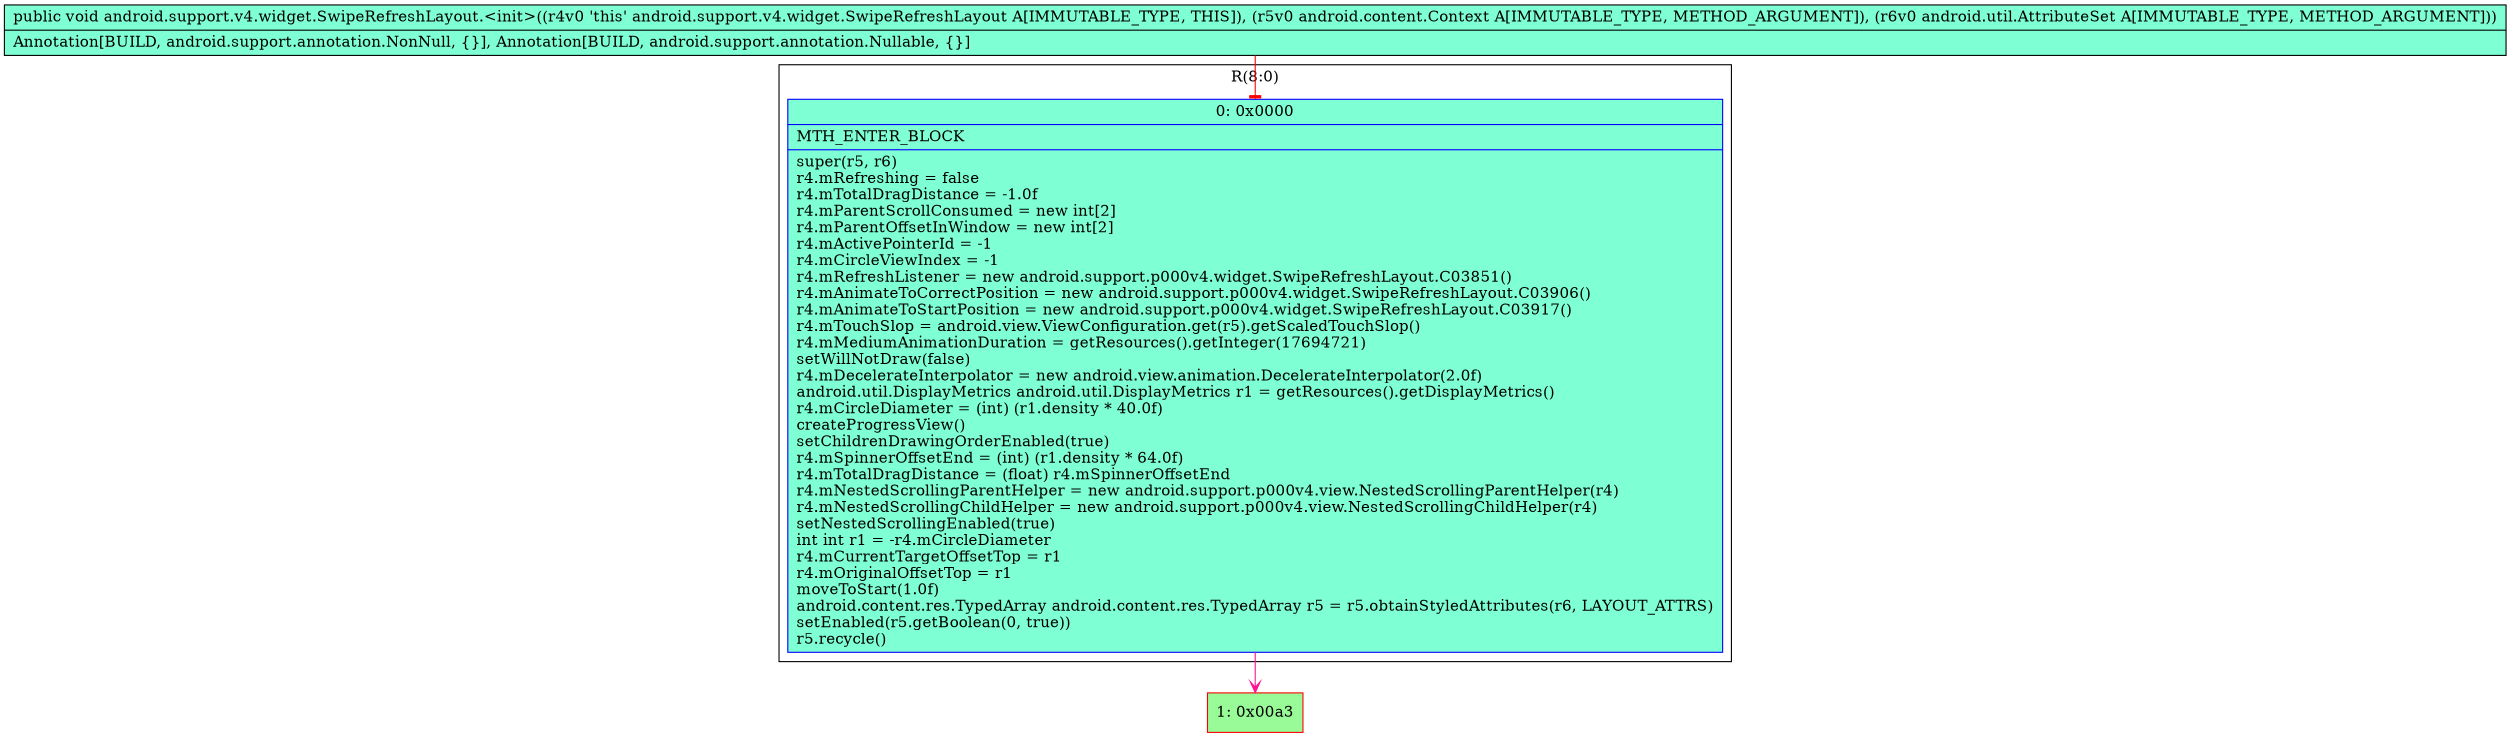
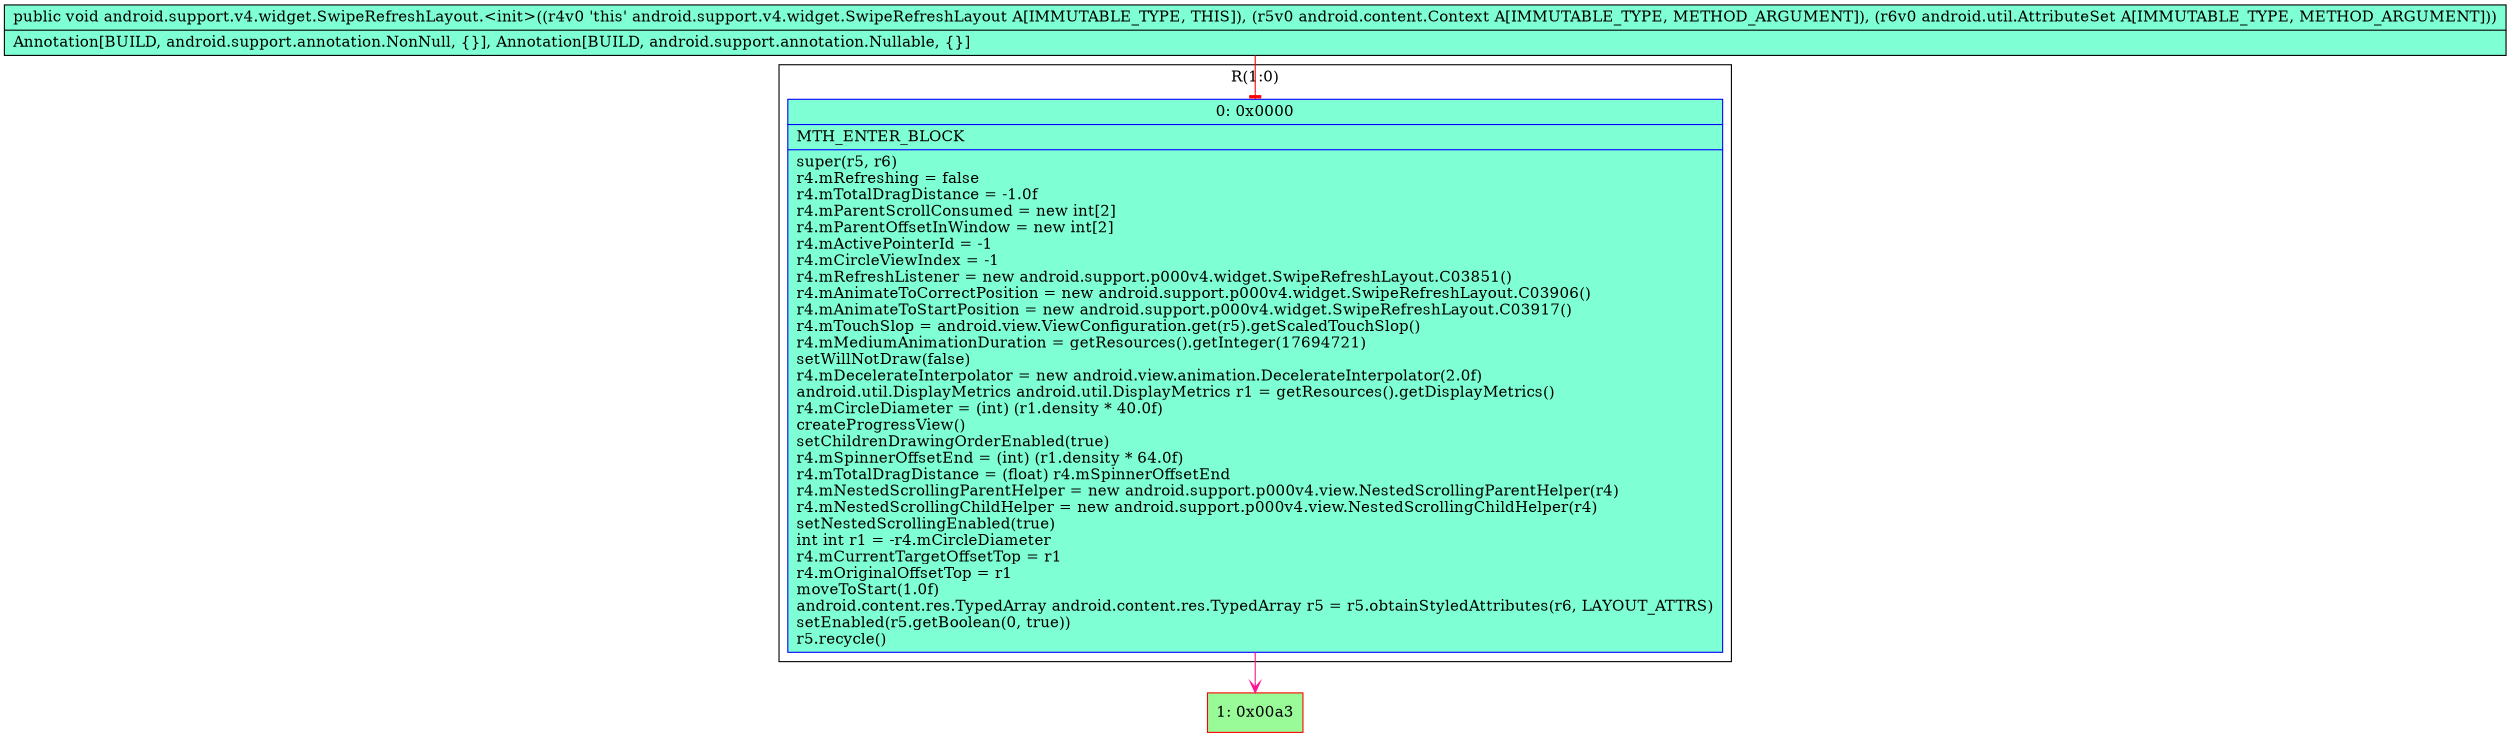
(1255, 77) -> (1255, 77)
